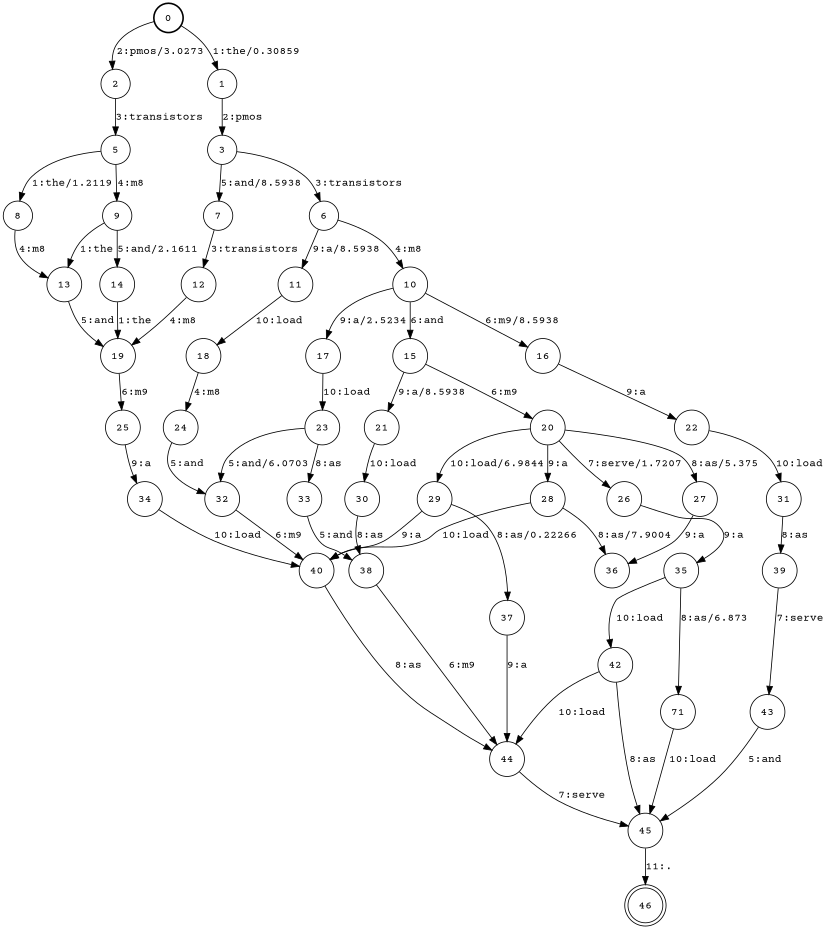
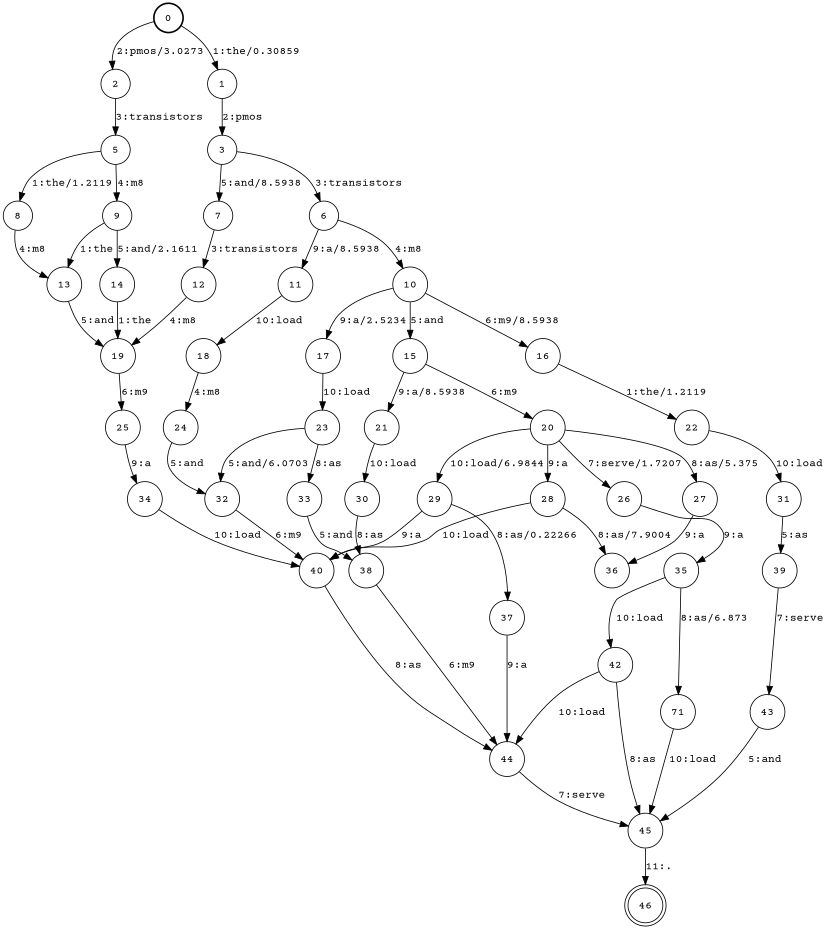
(427, 320) -> (427, 320)
(636, 392) -> (667, 392)
(795, 535) -> (795, 535)
